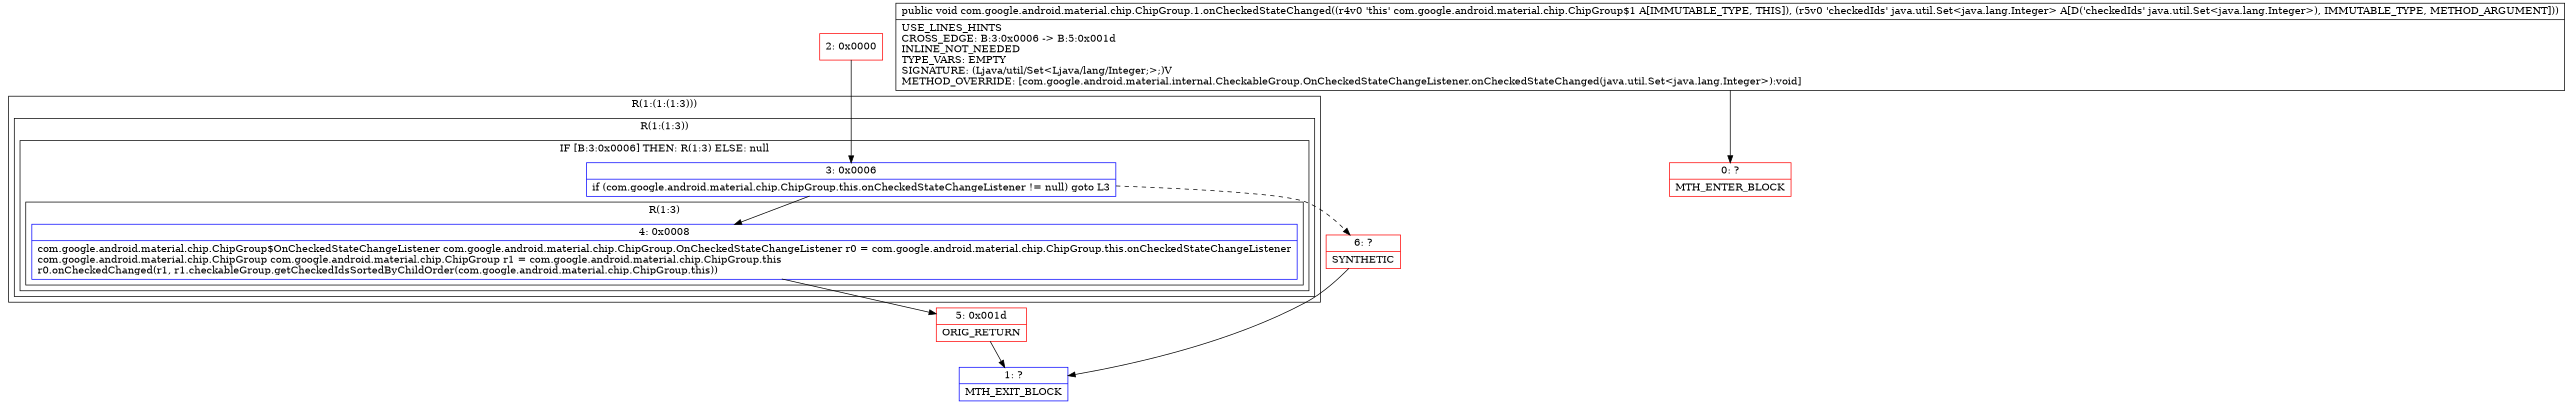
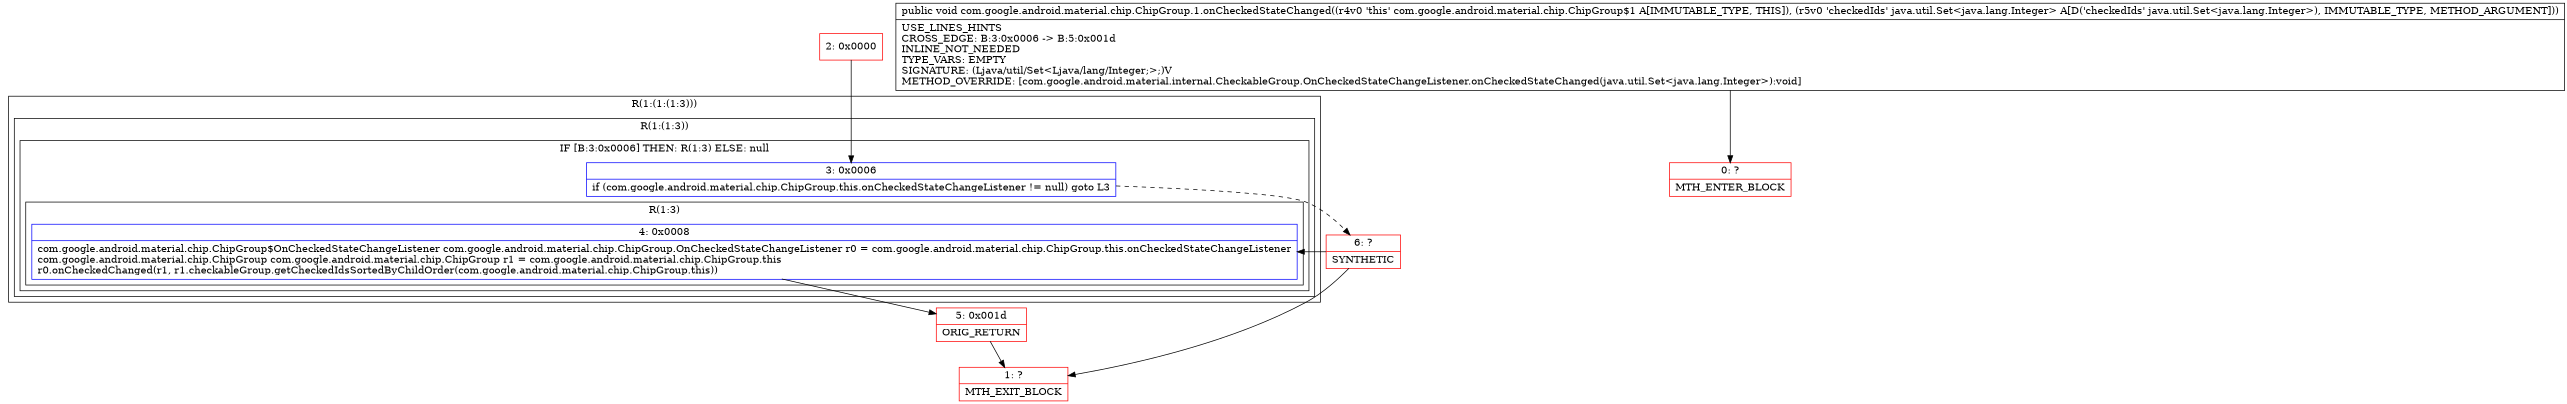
(775, 209) -> (1315, 252)
(1014, 384) -> (1014, 384)
